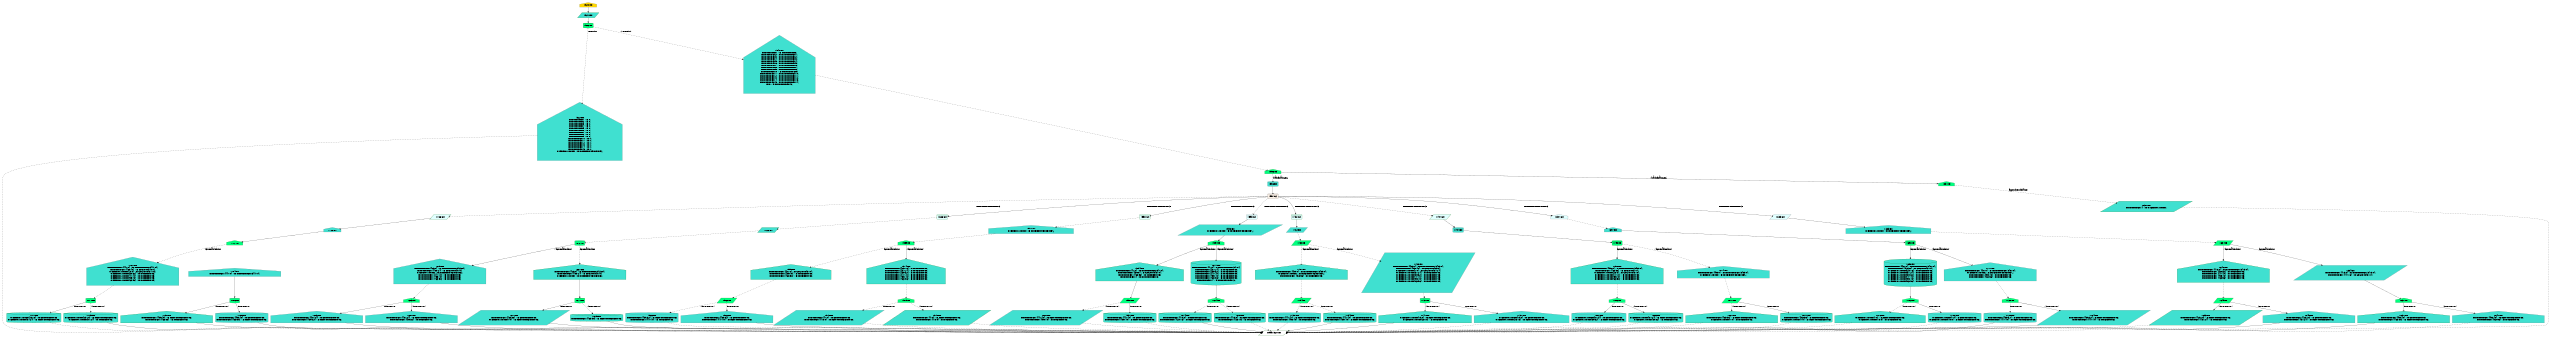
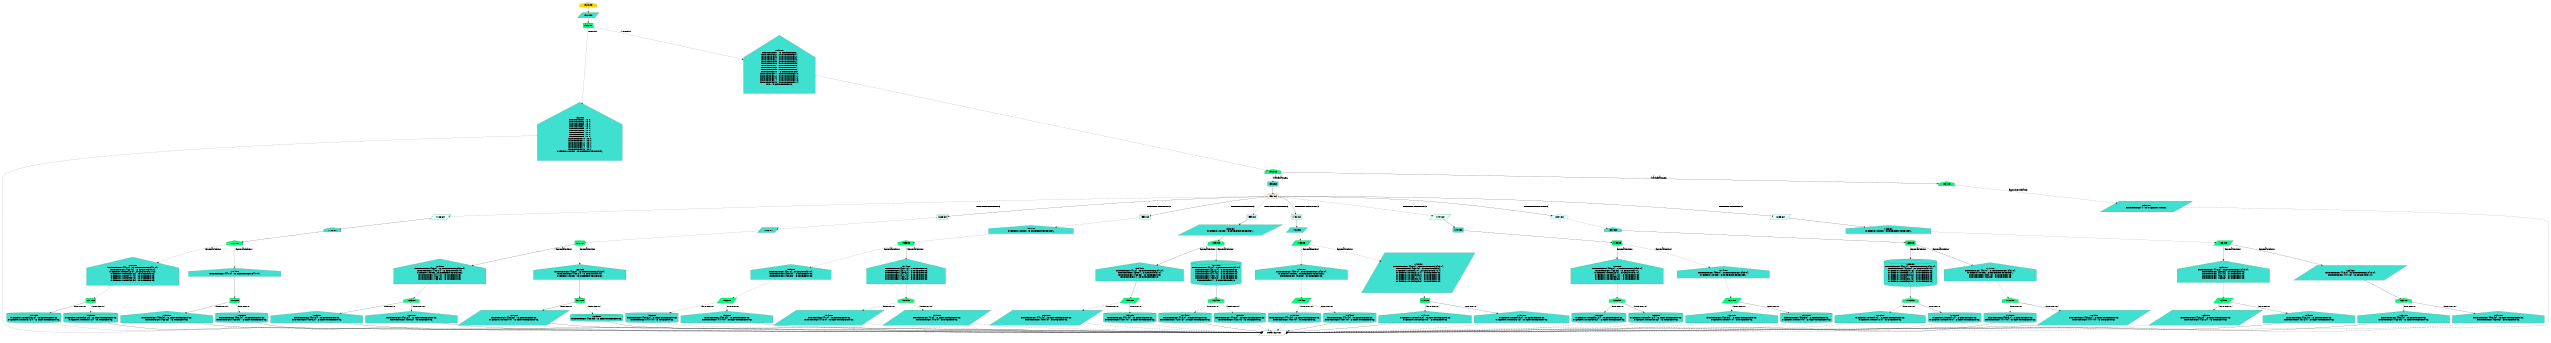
none -> (235, 256)
